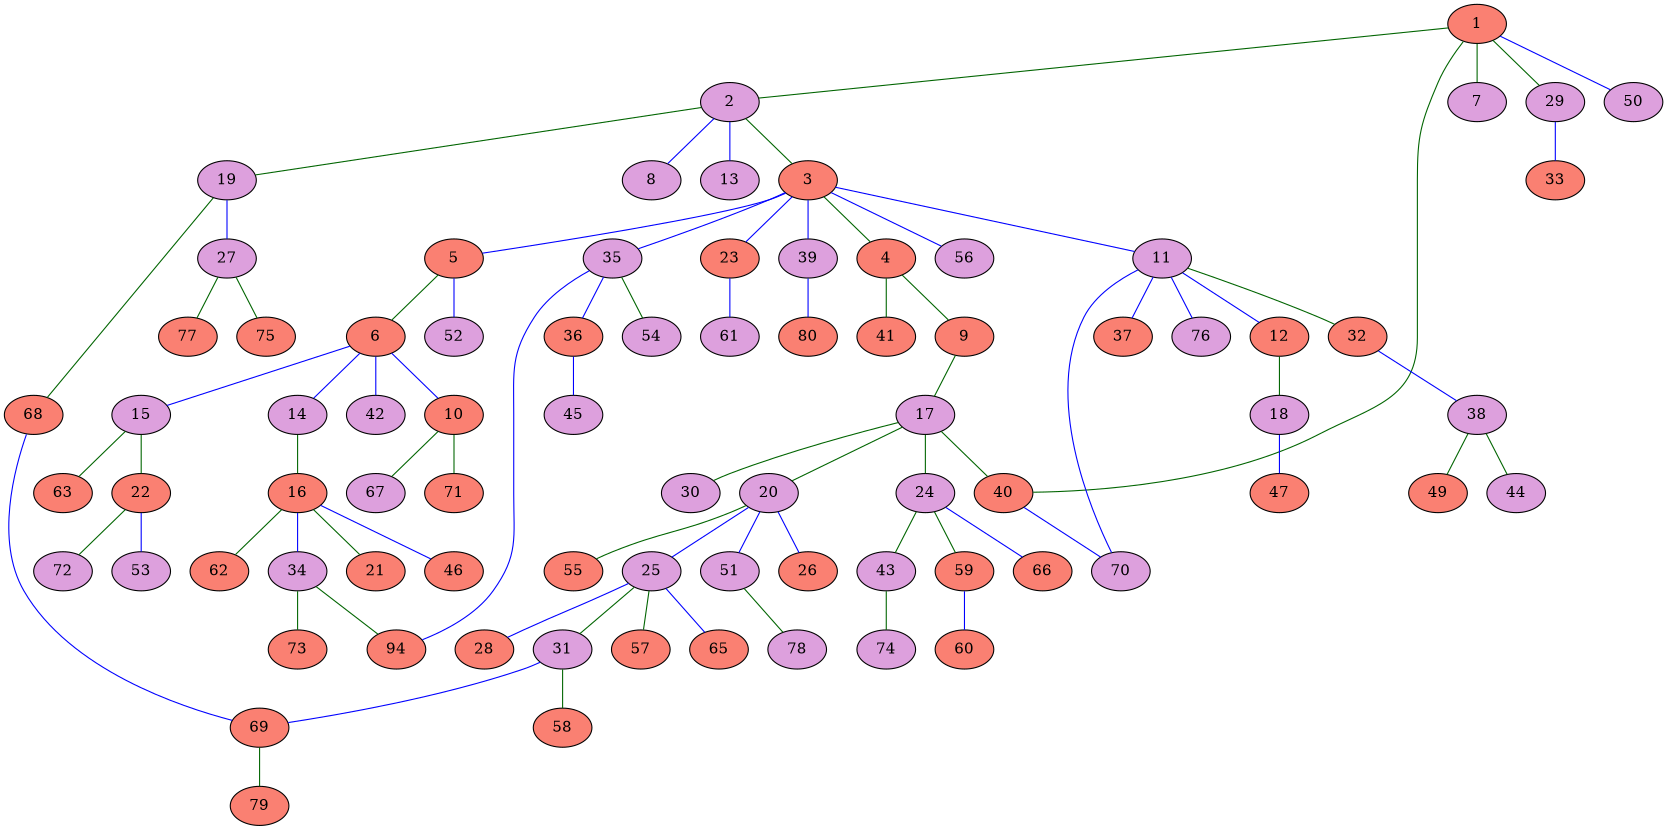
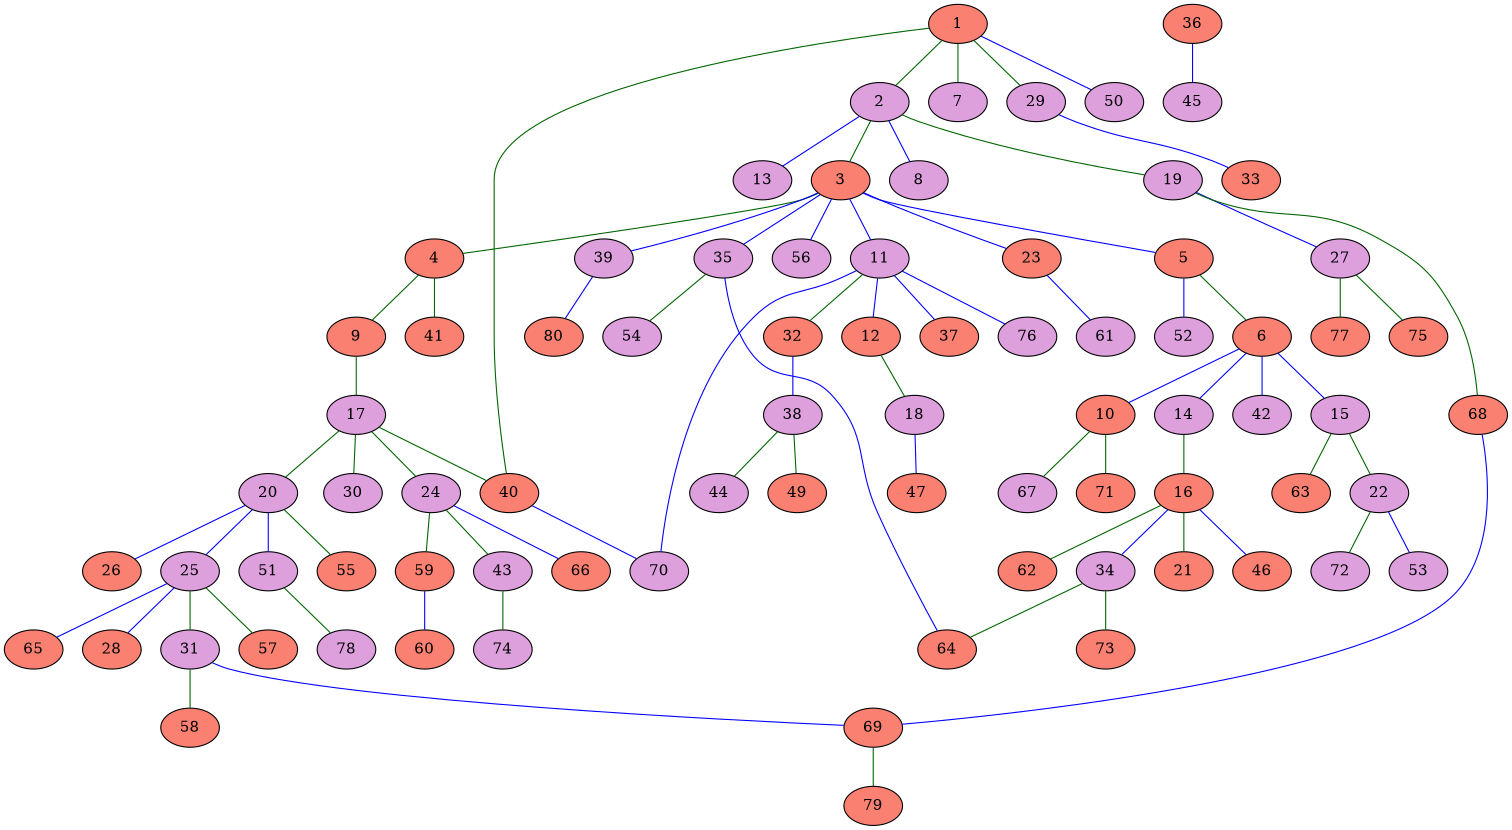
(593, 298) -> none
(141, 493) -> (1379, 493)
(396, 649) -> (947, 649)
